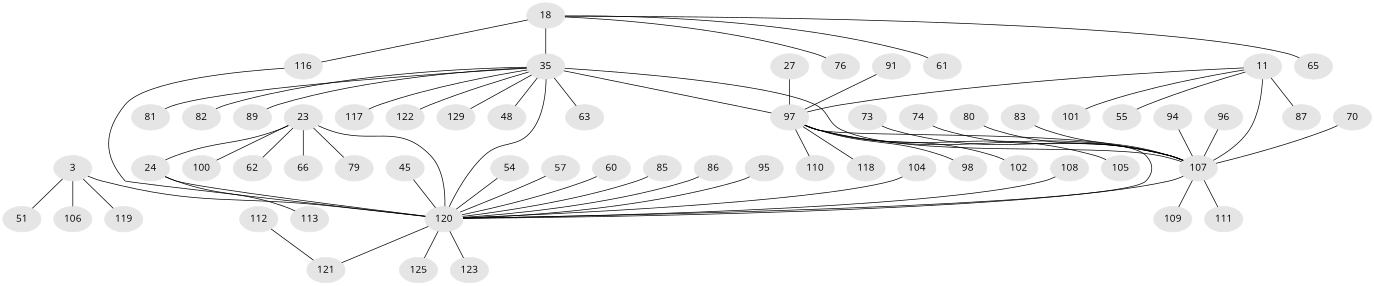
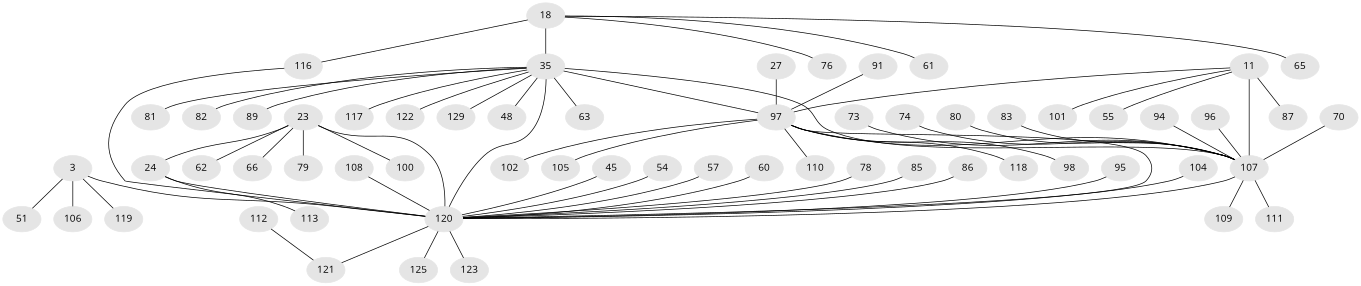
none -> (866, 168)
